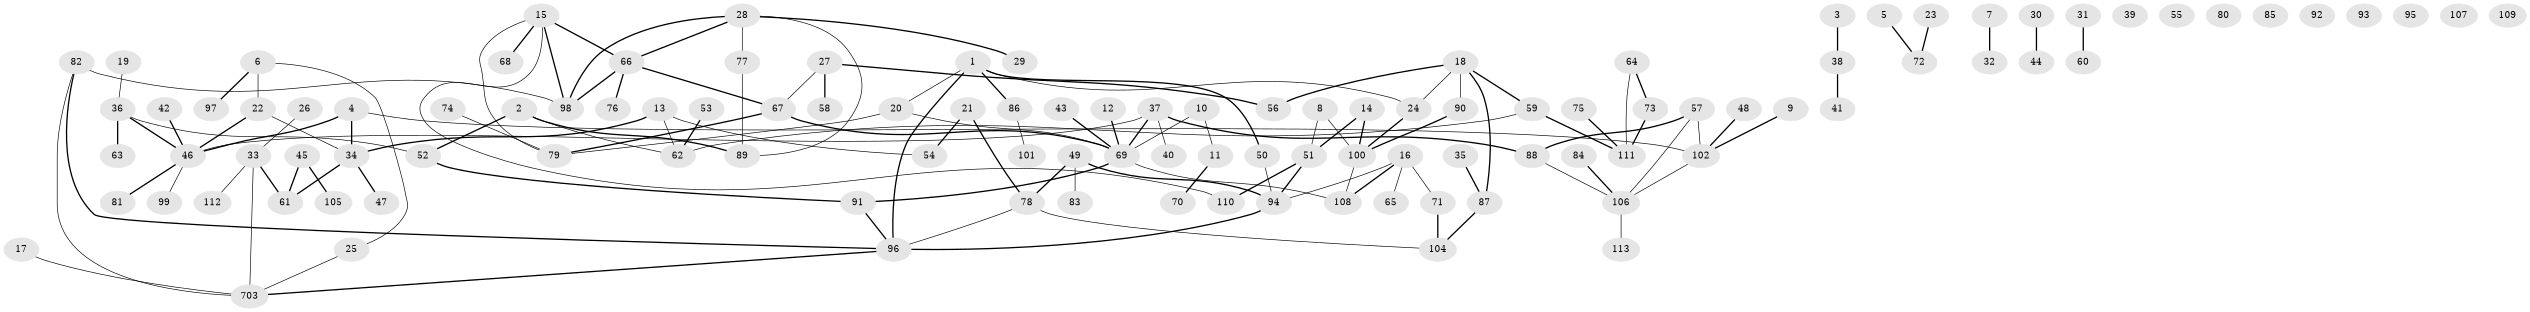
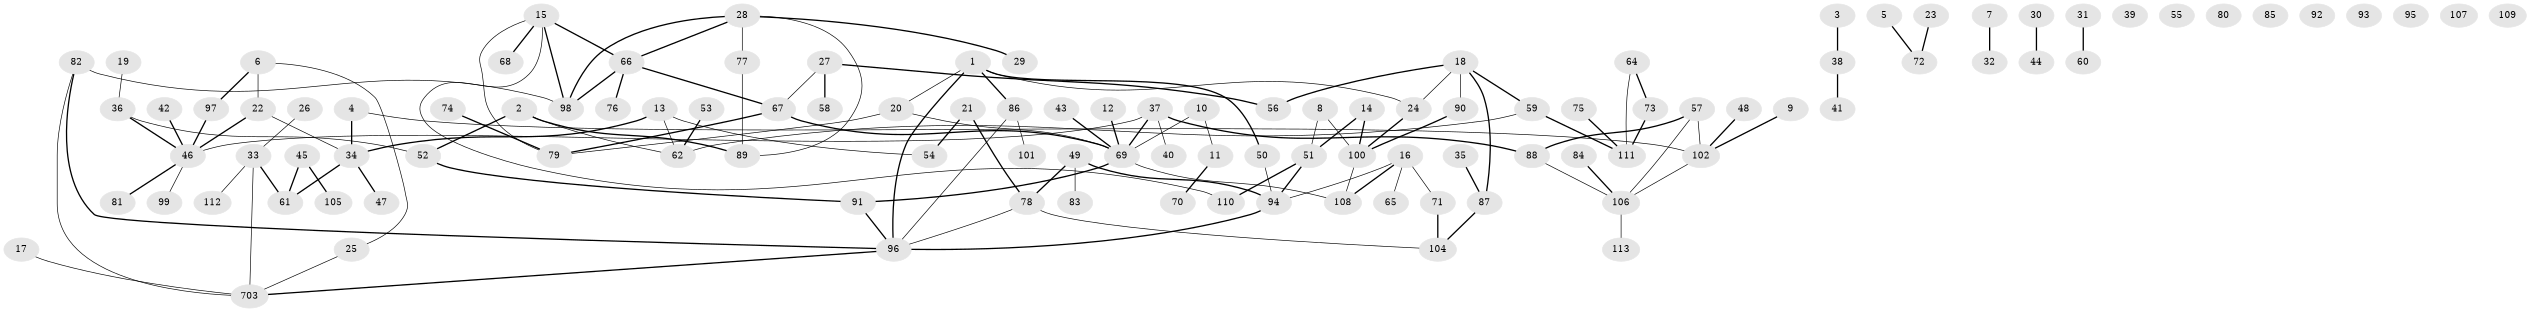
(499, 132) -> (499, 132)
(285, 133) -> (201, 129)
(118, 156) -> none
none -> (954, 179)
